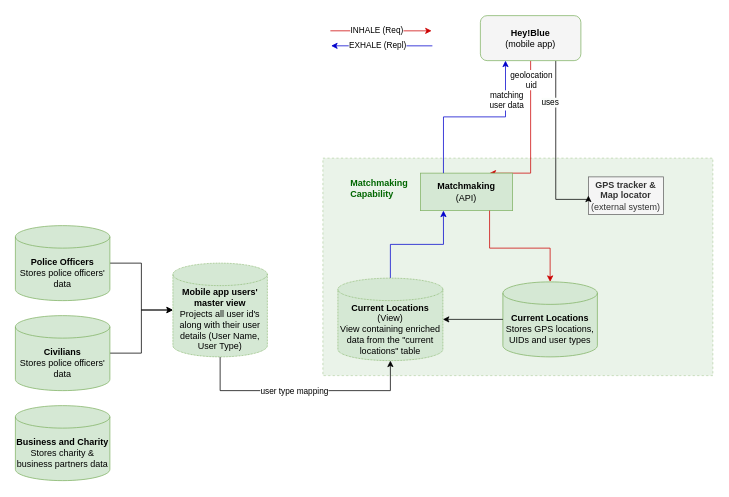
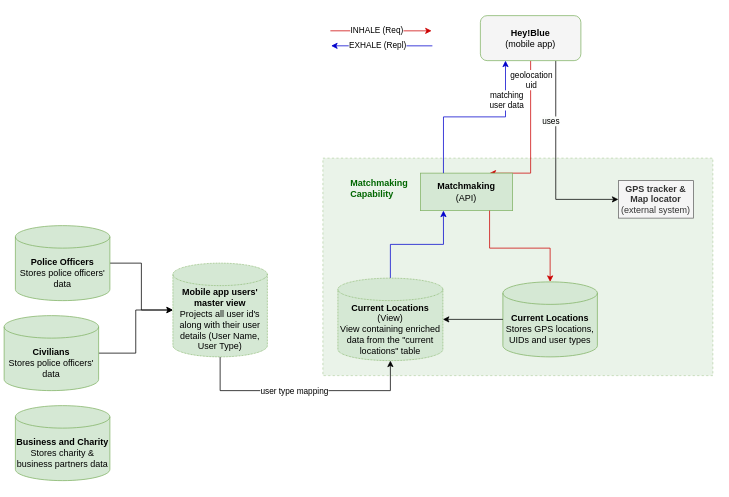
(626, 195) -> (656, 199)
(63, 353) -> (51, 353)
